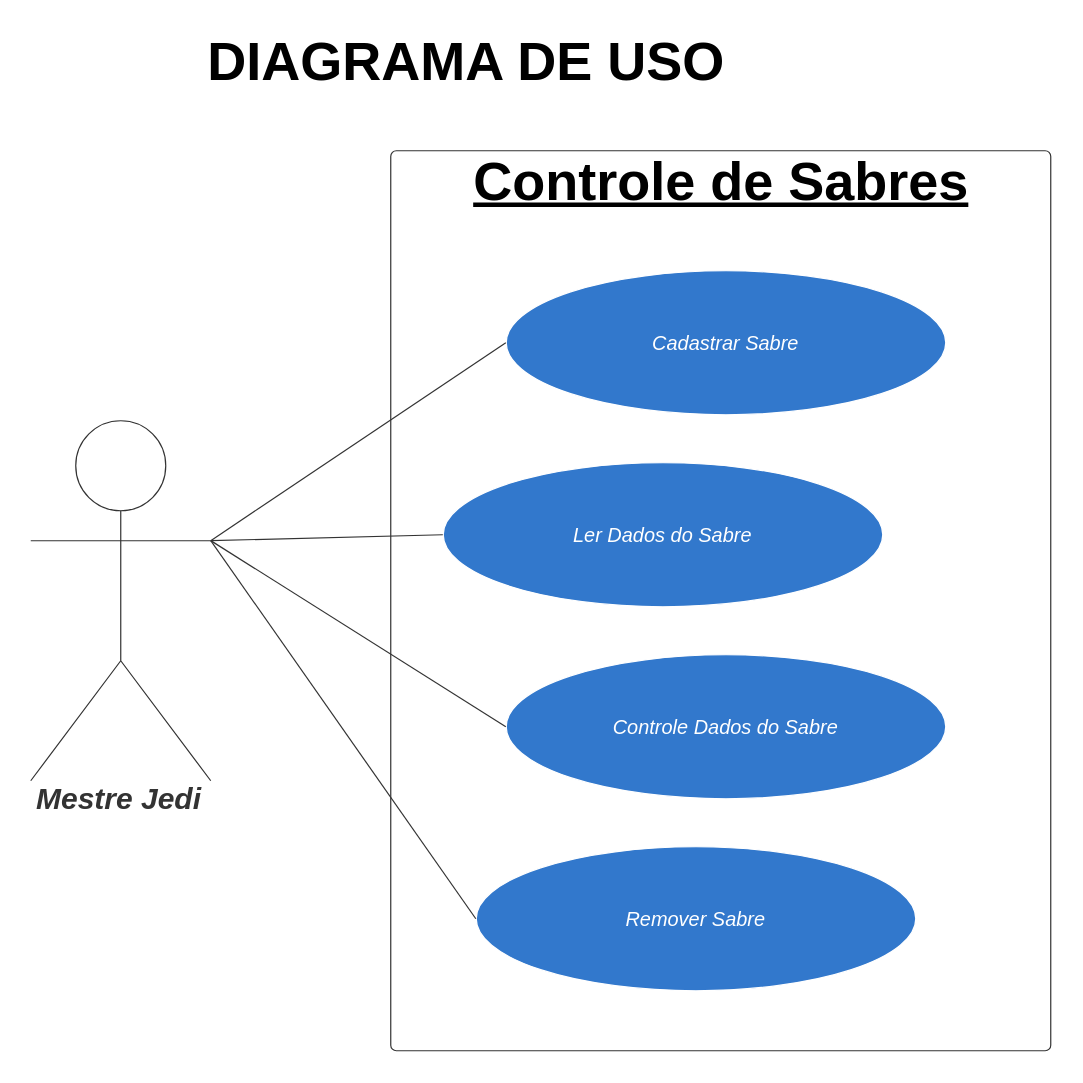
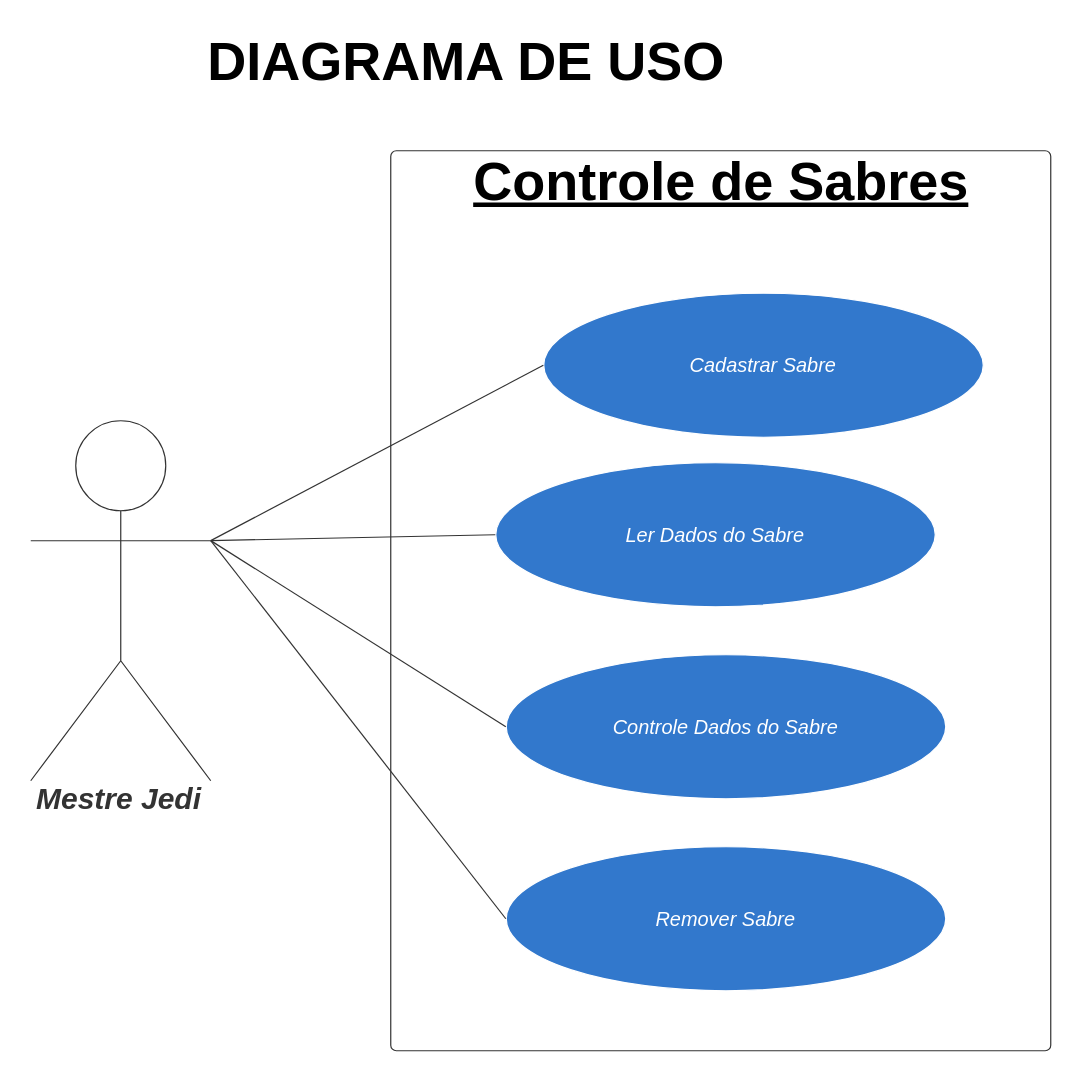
(726, 343) -> (764, 365)
(663, 535) -> (716, 535)
(696, 919) -> (726, 919)
